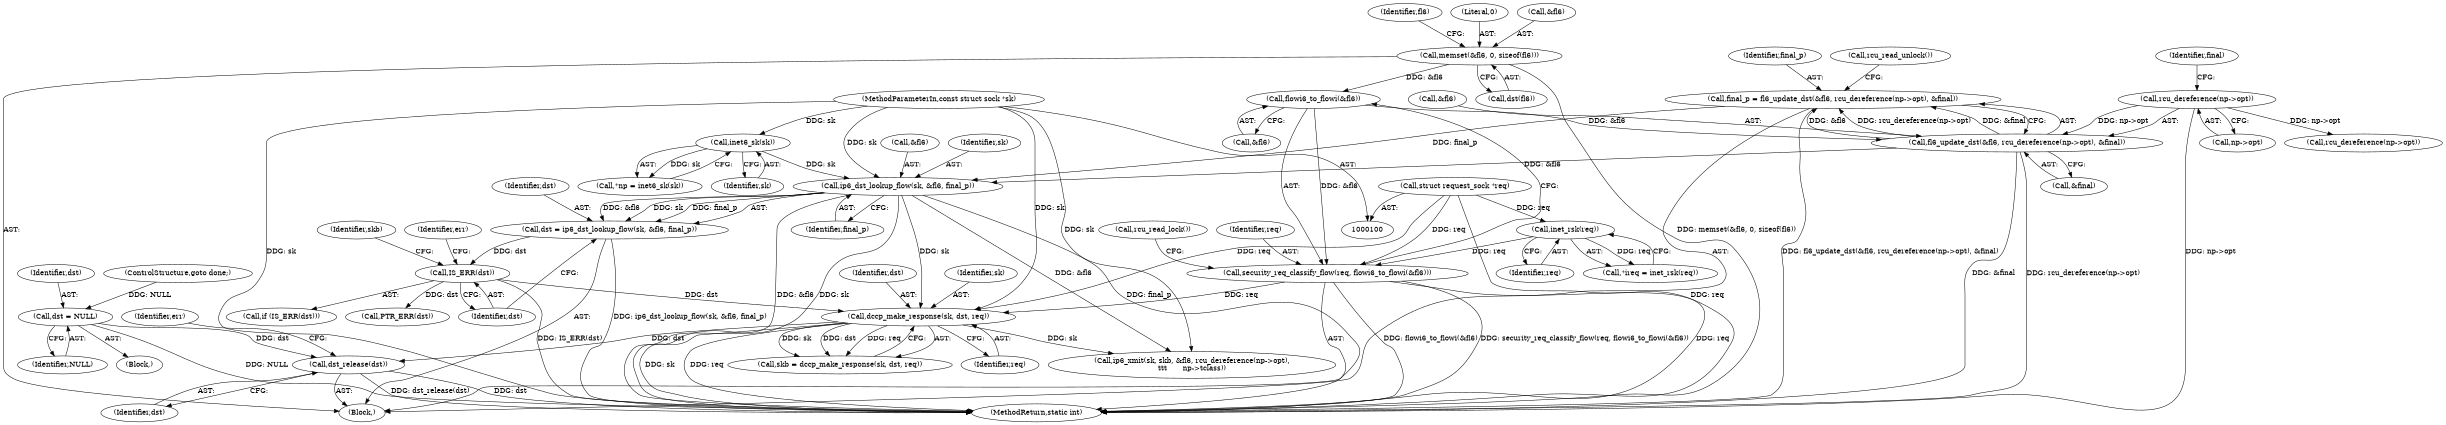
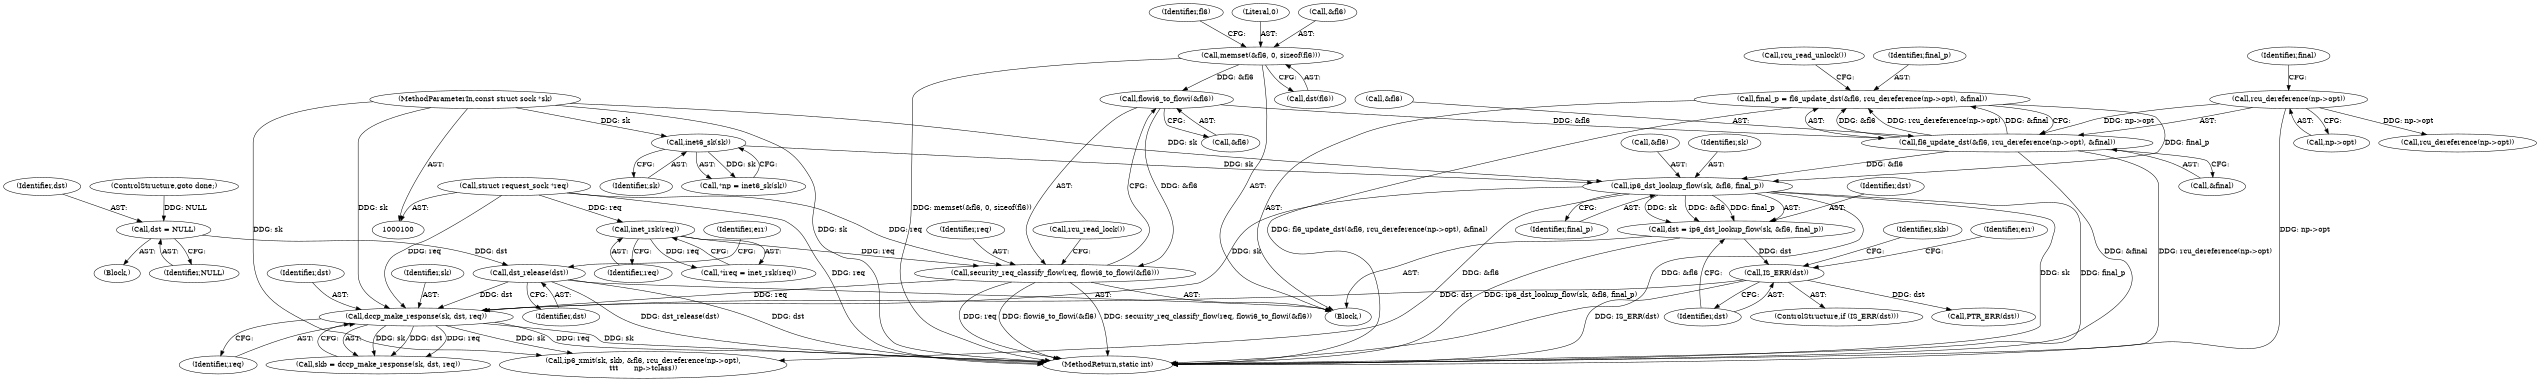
(282, 317) -> (1837, 317)
(621, 340) -> (476, 294)
(524, 403) -> none
